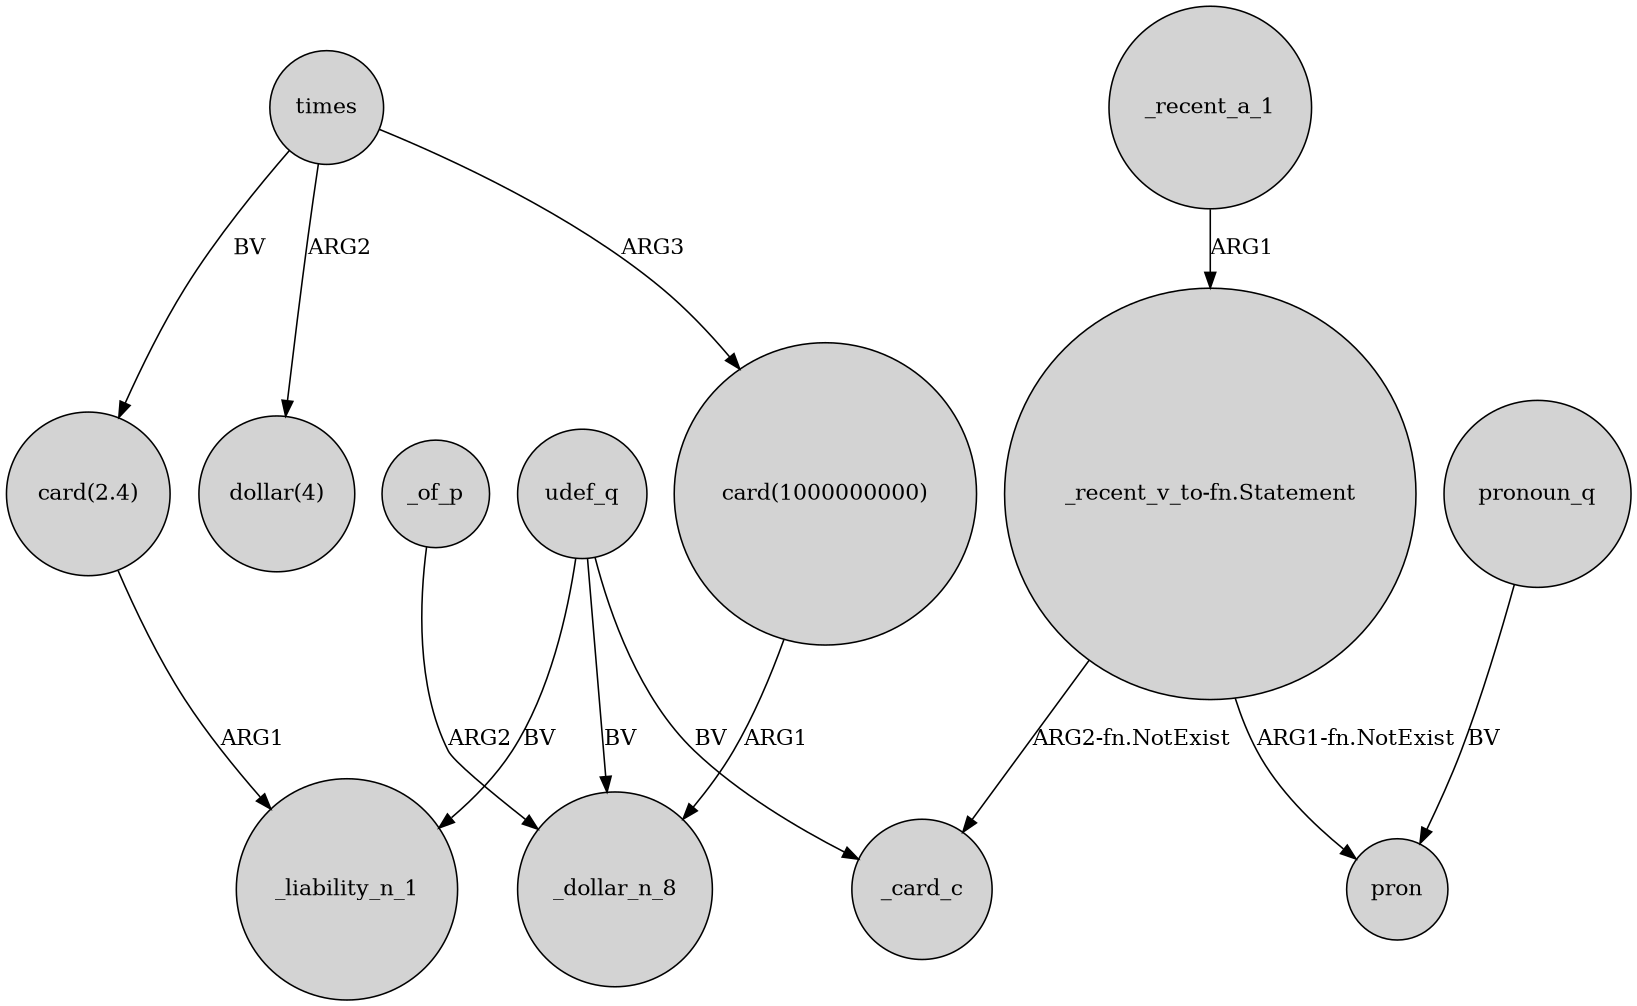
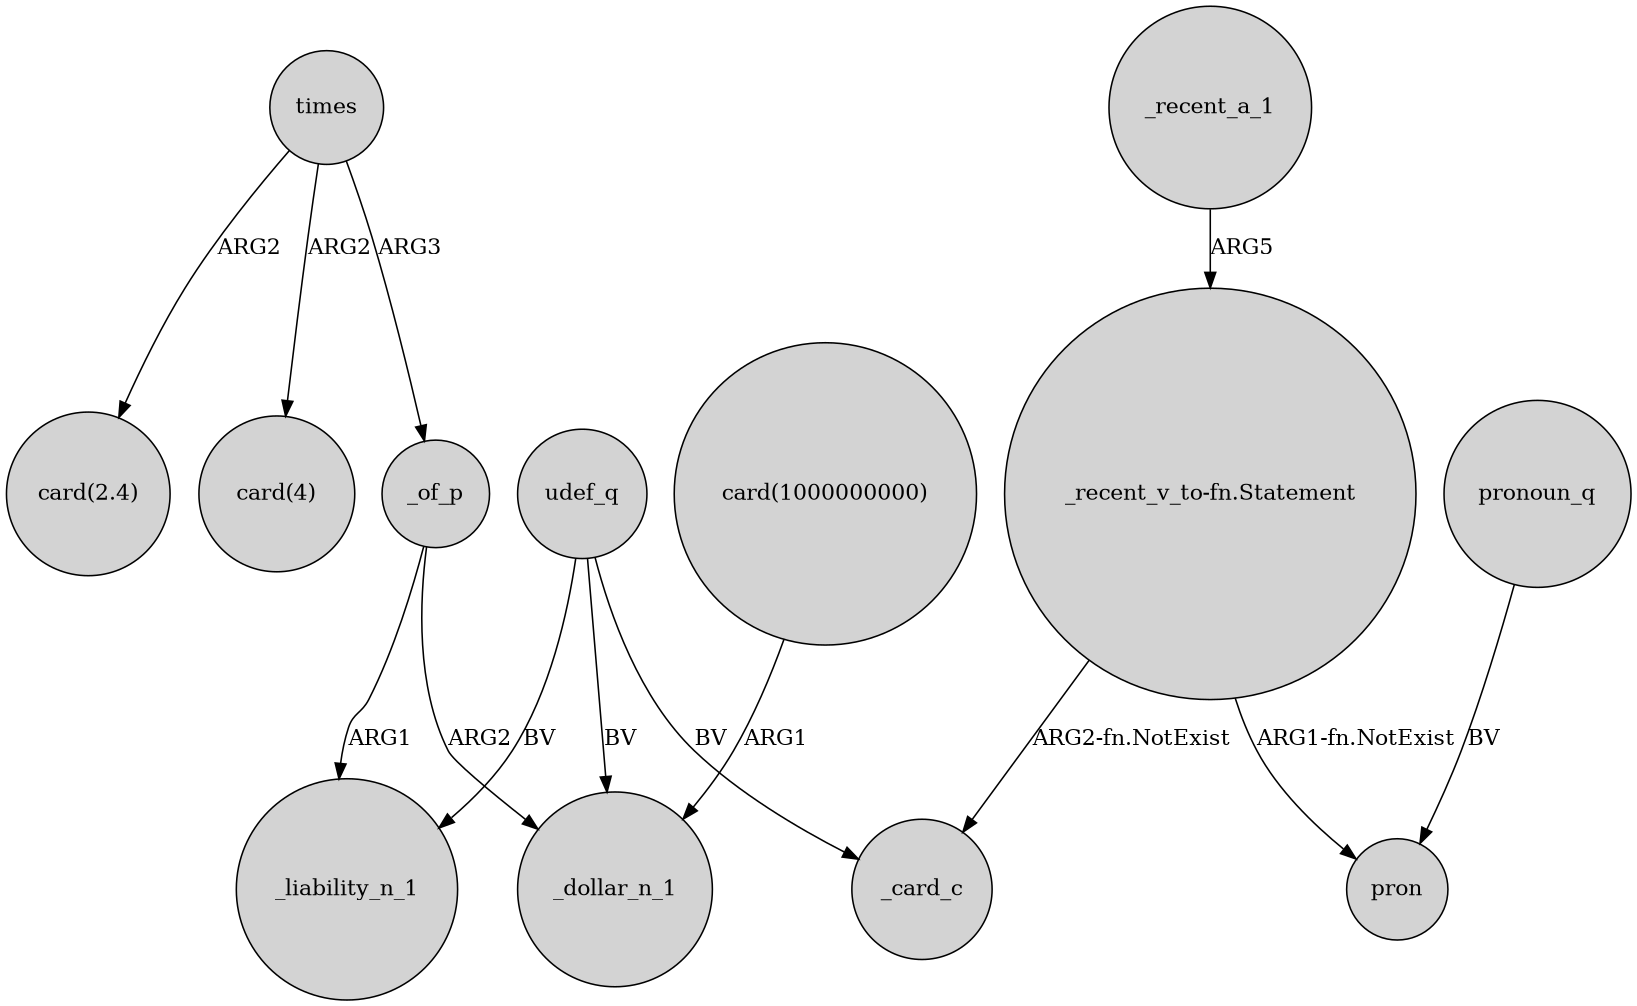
(568, 223) -> (388, 292)
(250, 249) -> (250, 249)
(1242, 249) -> (1242, 249)
(277, 494) -> (277, 494)
(179, 690) -> (388, 658)
(615, 889) -> (615, 889)
